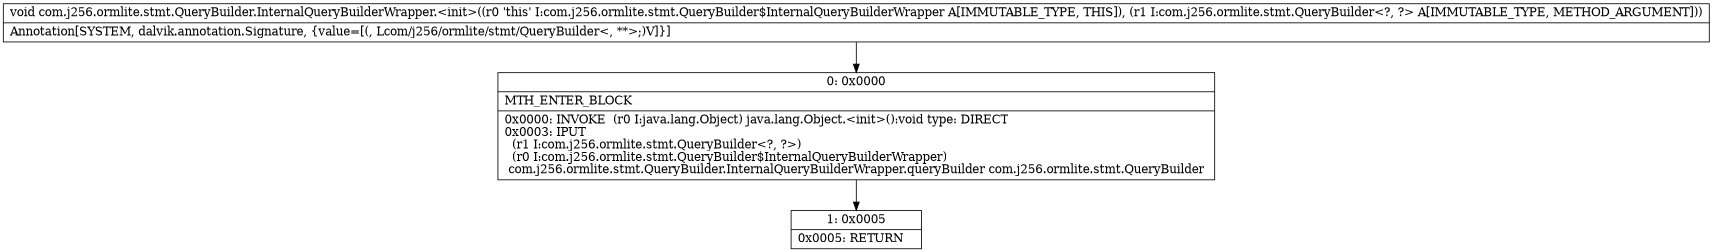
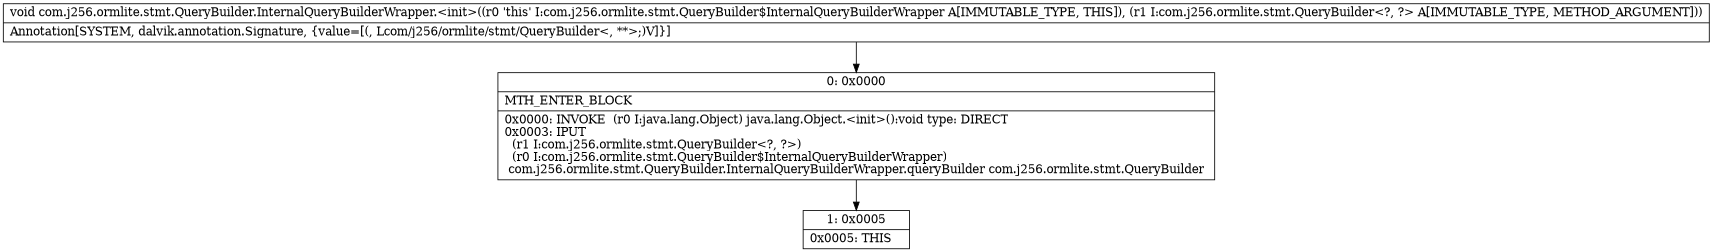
(856, 239) -> (856, 239)
